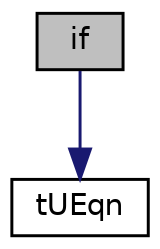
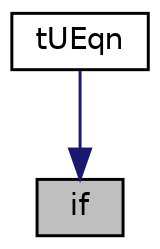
(80, 110) -> (80, 110)
